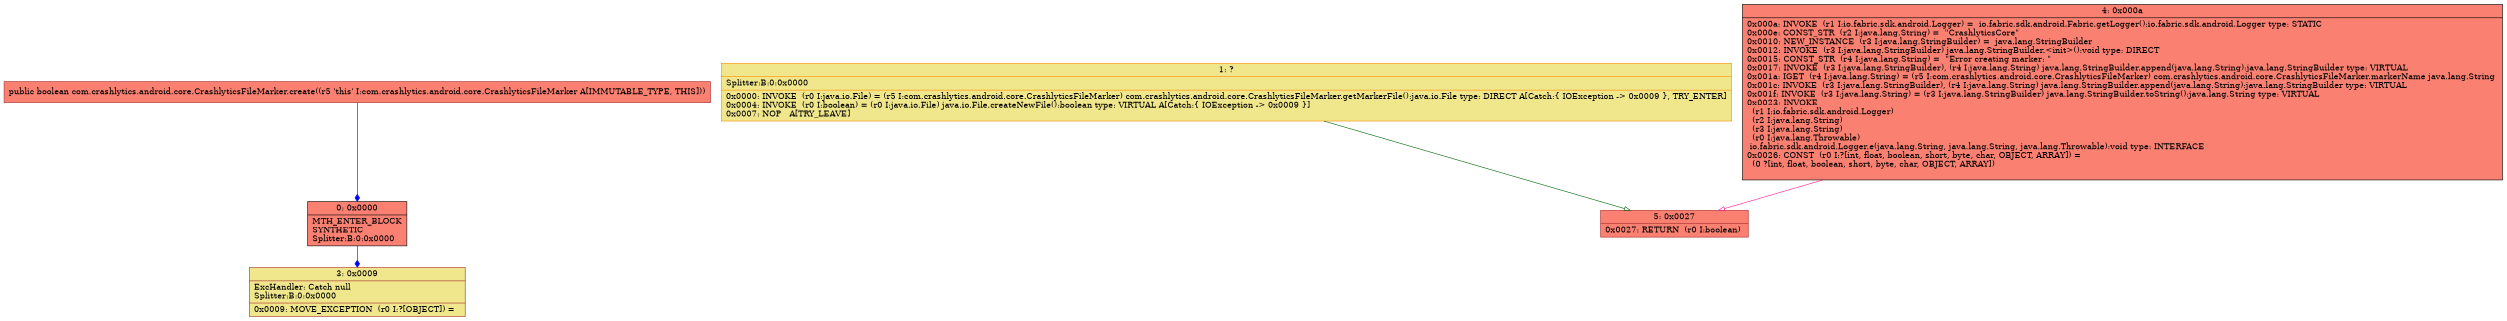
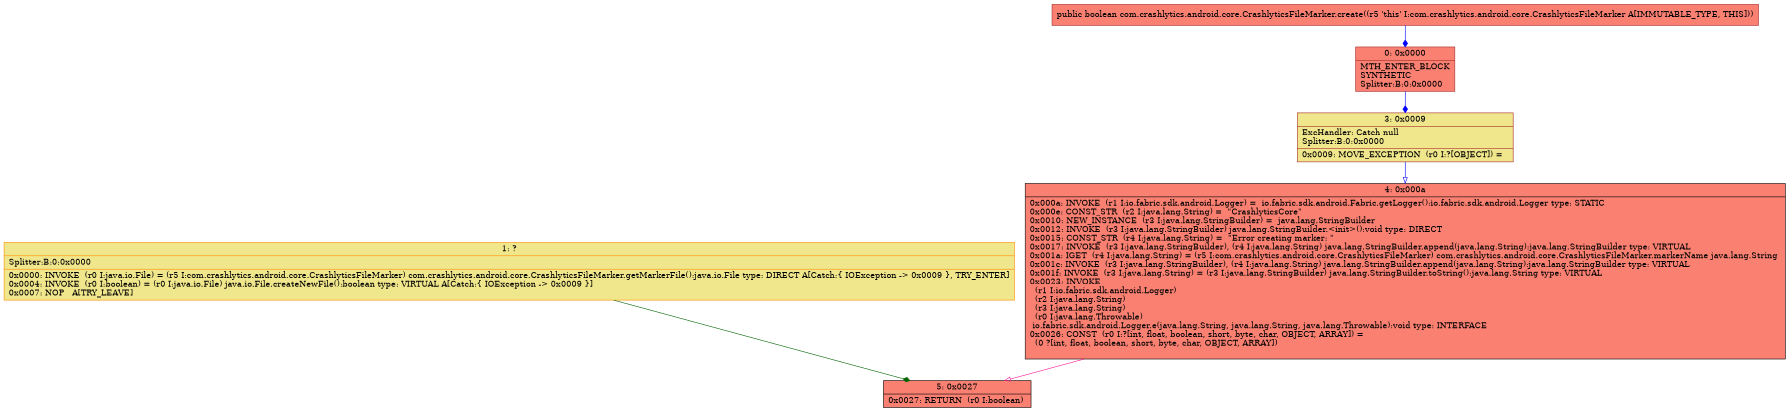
(1474, 165) -> (758, 339)
none -> (1405, 170)
(357, 224) -> (1405, 69)
(1674, 224) -> (957, 394)
